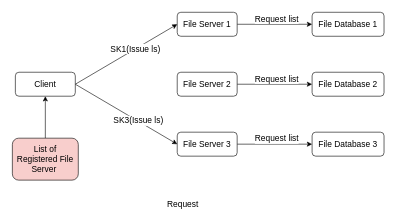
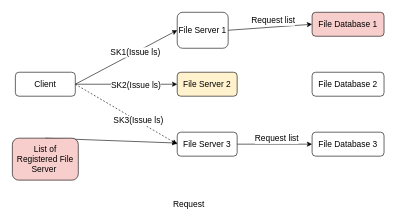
(207, 24) -> (203, 30)
(348, 24) -> (348, 24)
none -> (135, 84)
(207, 84) -> (207, 84)
(269, 84) -> none
(100, 99) -> (100, 99)
(45, 101) -> (124, 141)
(183, 204) -> (189, 204)
